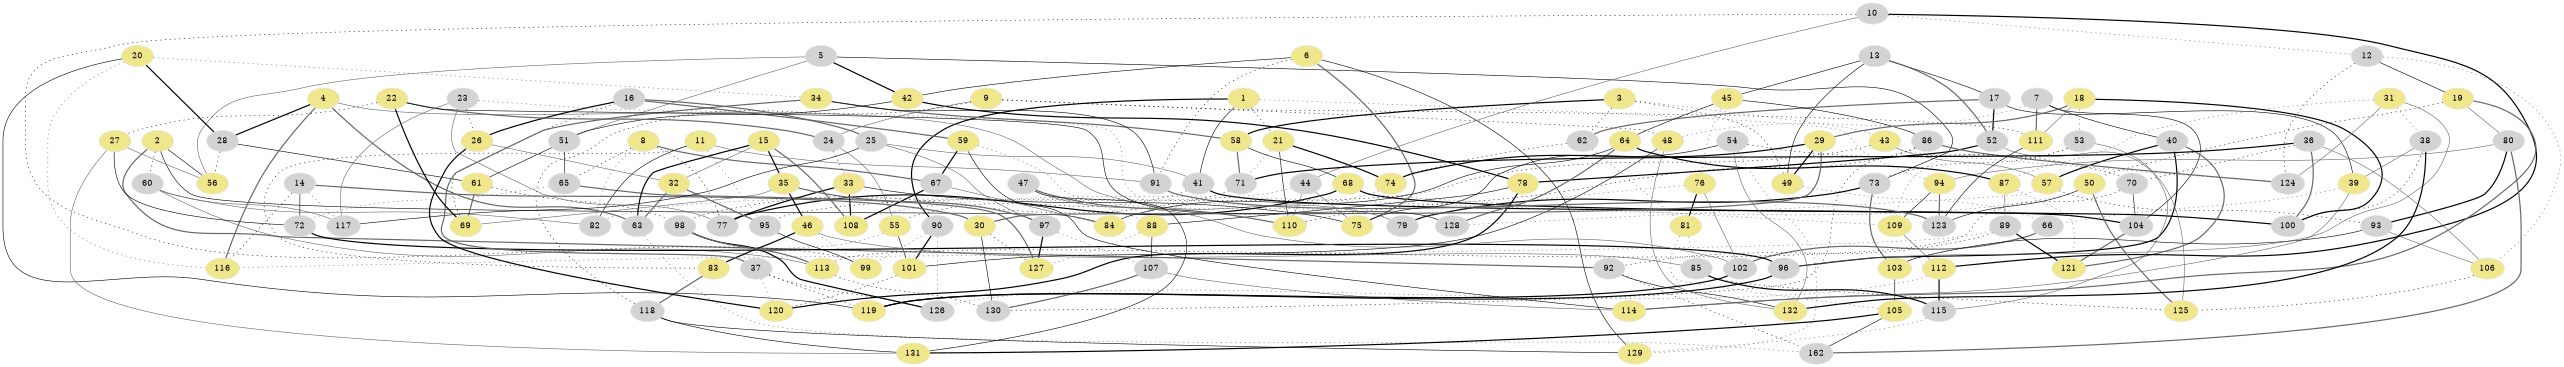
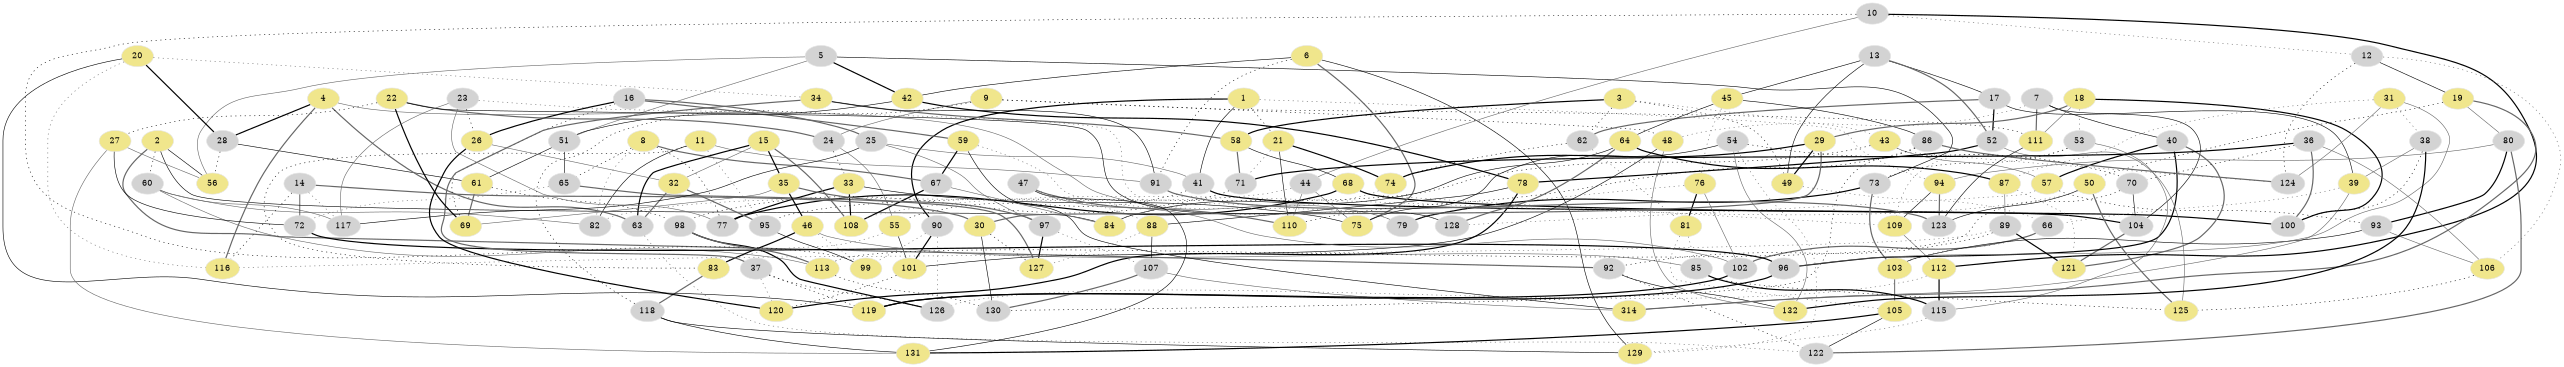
(1629, 311) -> (1629, 311)
(1816, 354) -> (1816, 354)
